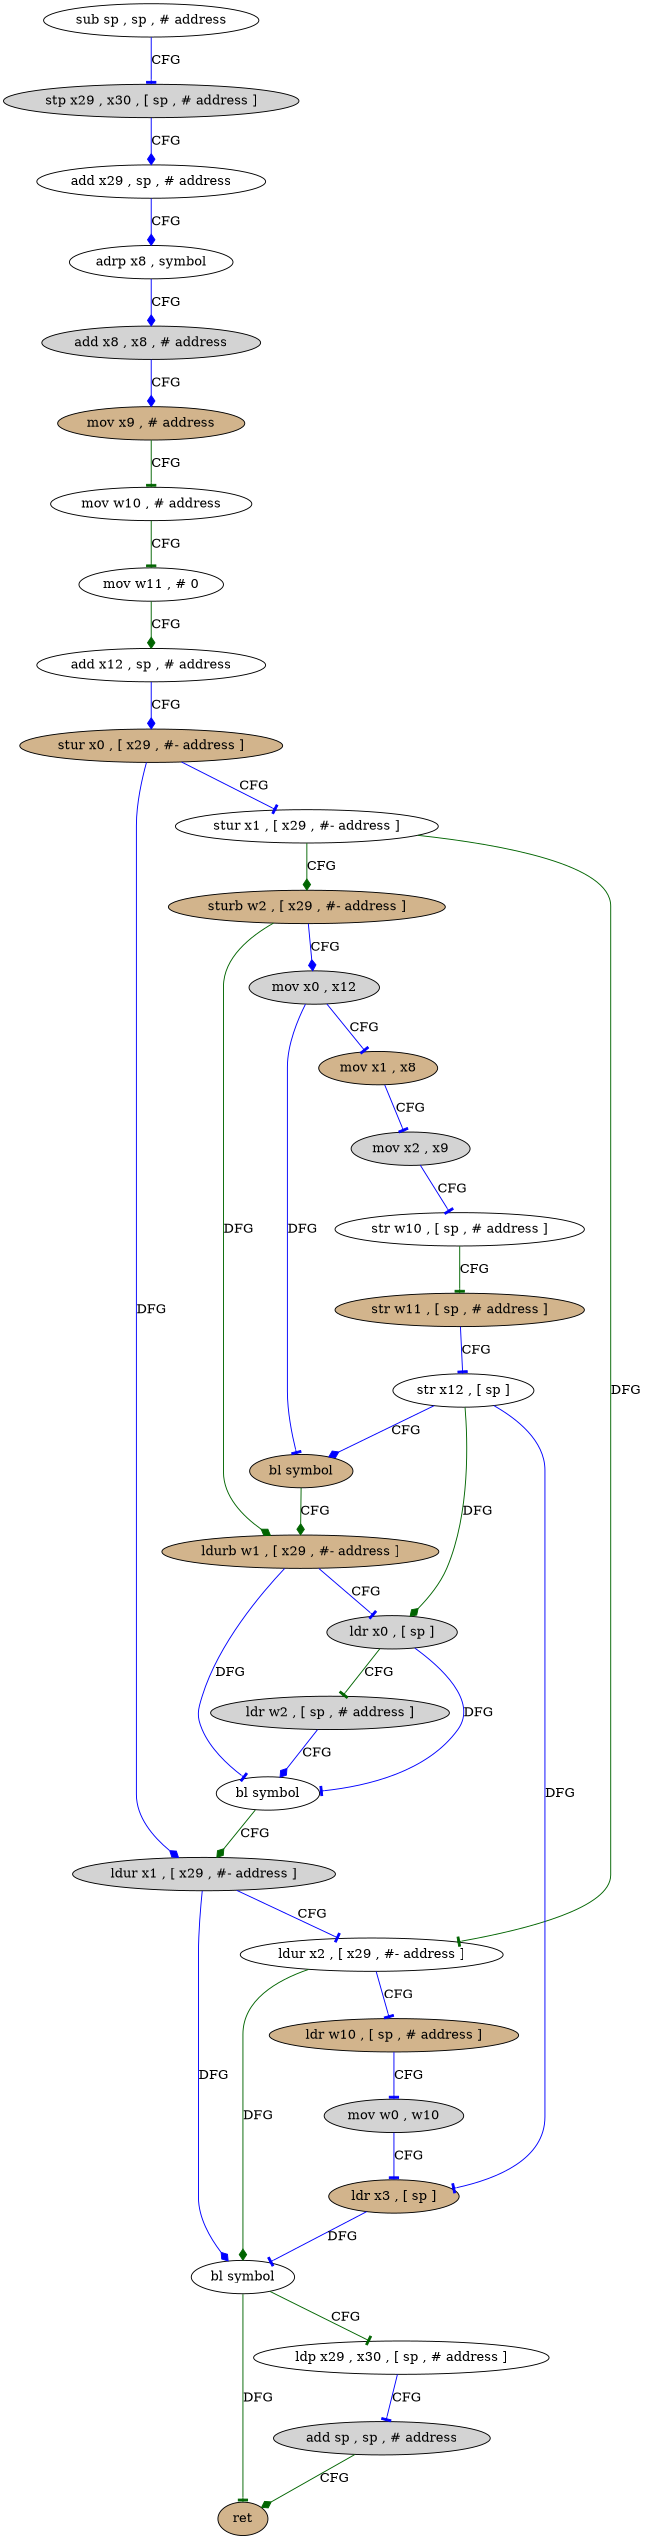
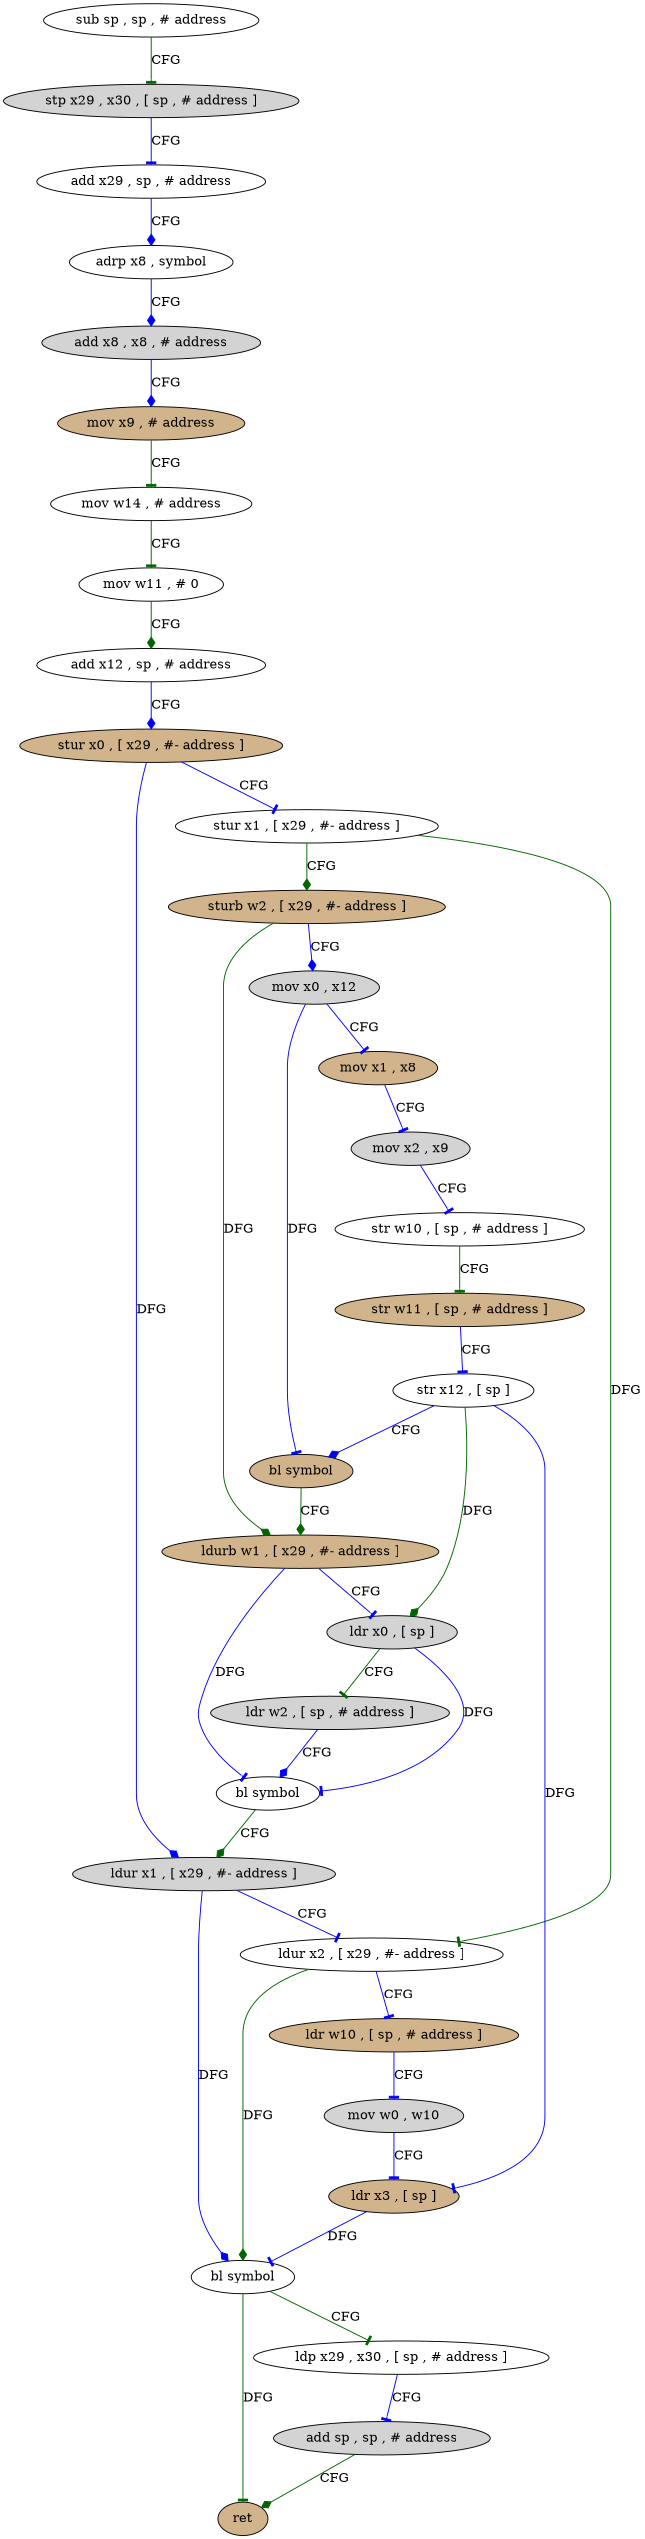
(151, 58) -> (151, 58)
(151, 136) -> (151, 139)
(151, 504) -> (151, 504)
